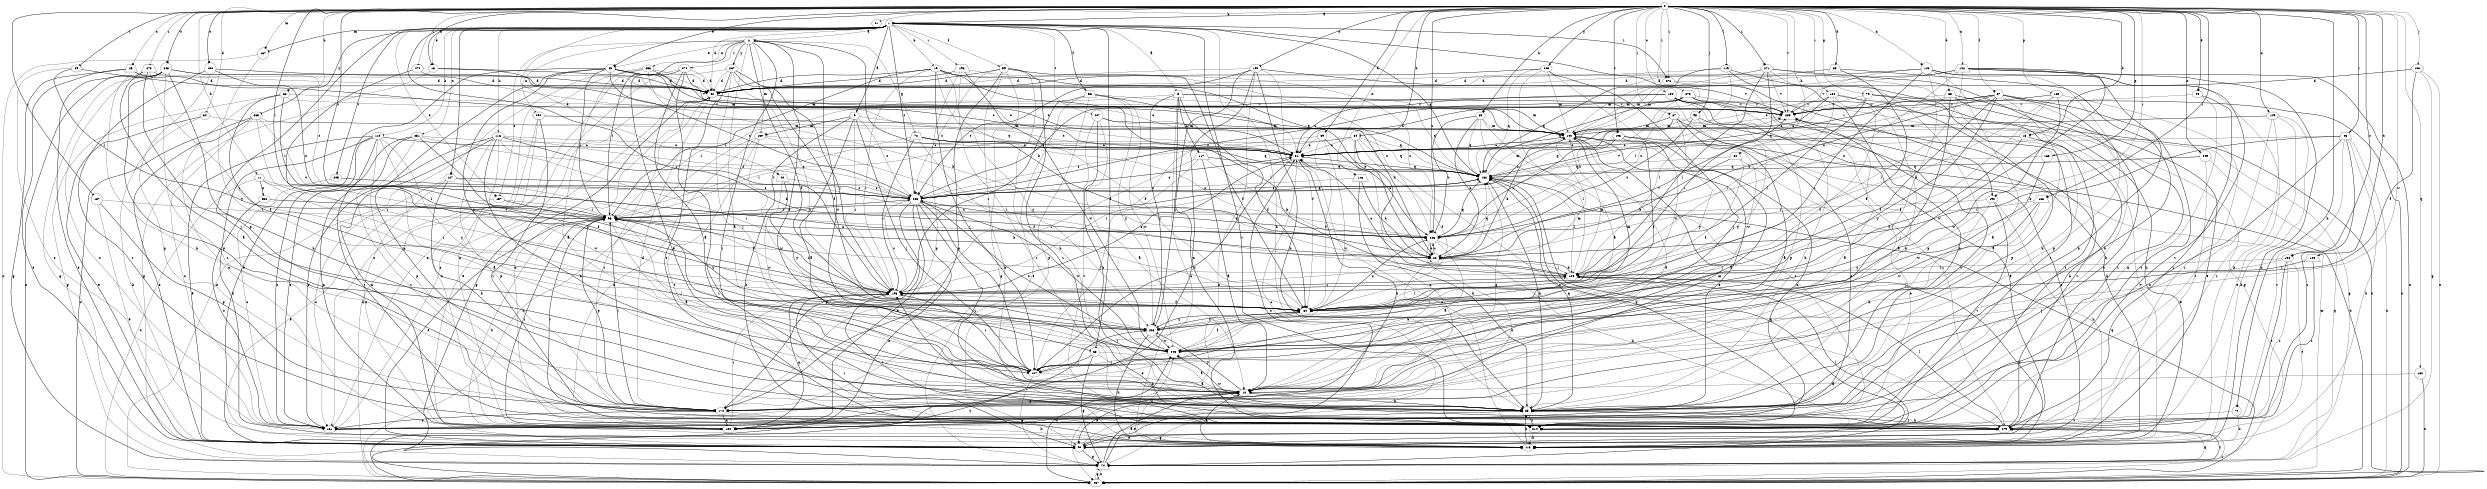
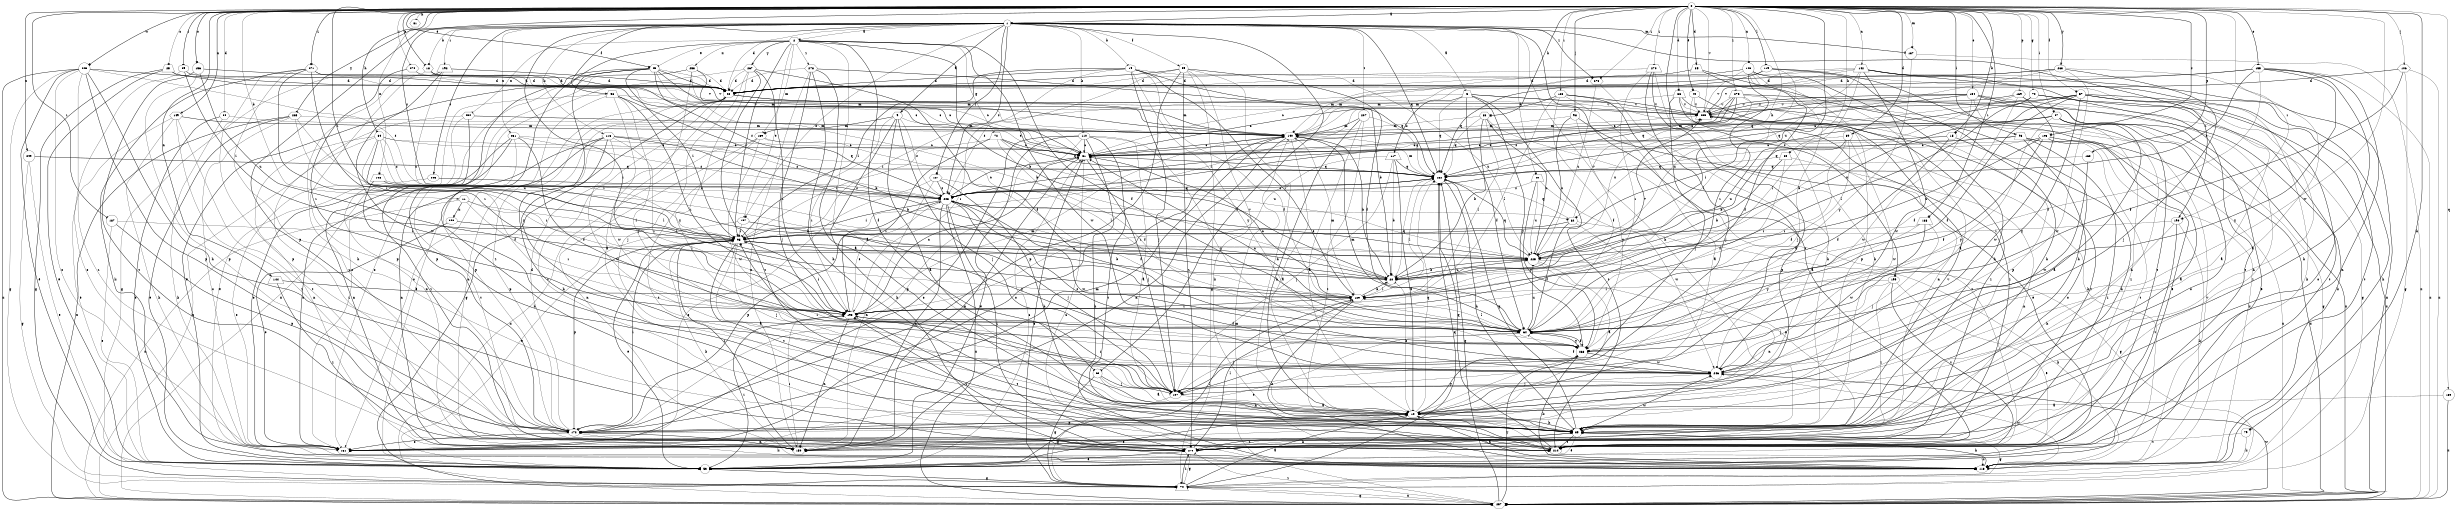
(1353, 189) -> (1228, 211)
none -> (1304, 286)
